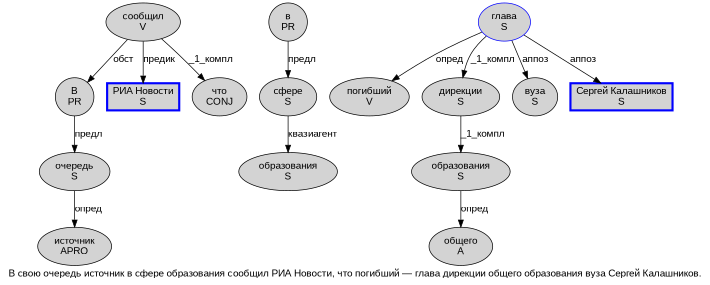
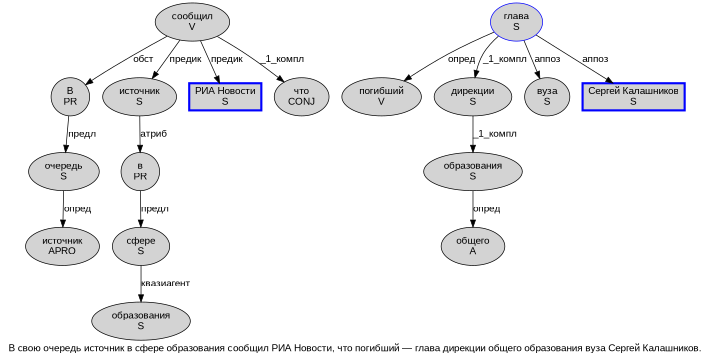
none -> (140, 97)
